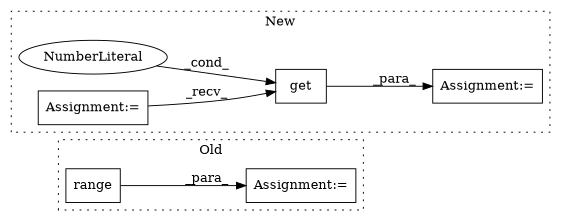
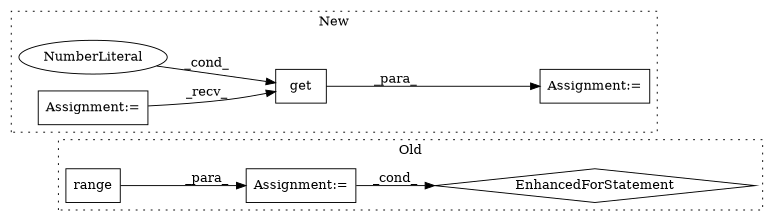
none -> (595, 186)
